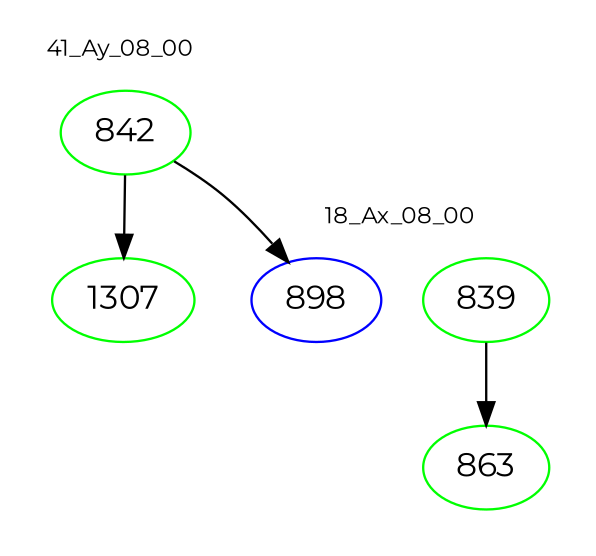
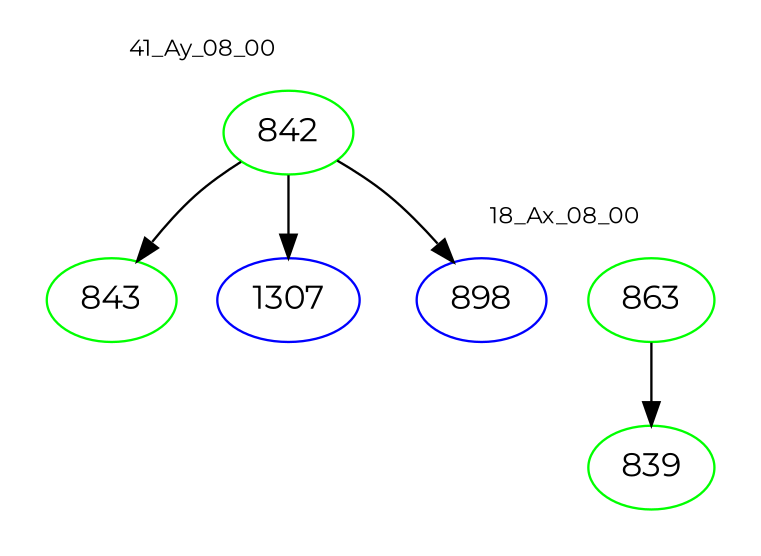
none -> (112, 300)
(123, 300) -> (288, 300)
(486, 372) -> (651, 372)
